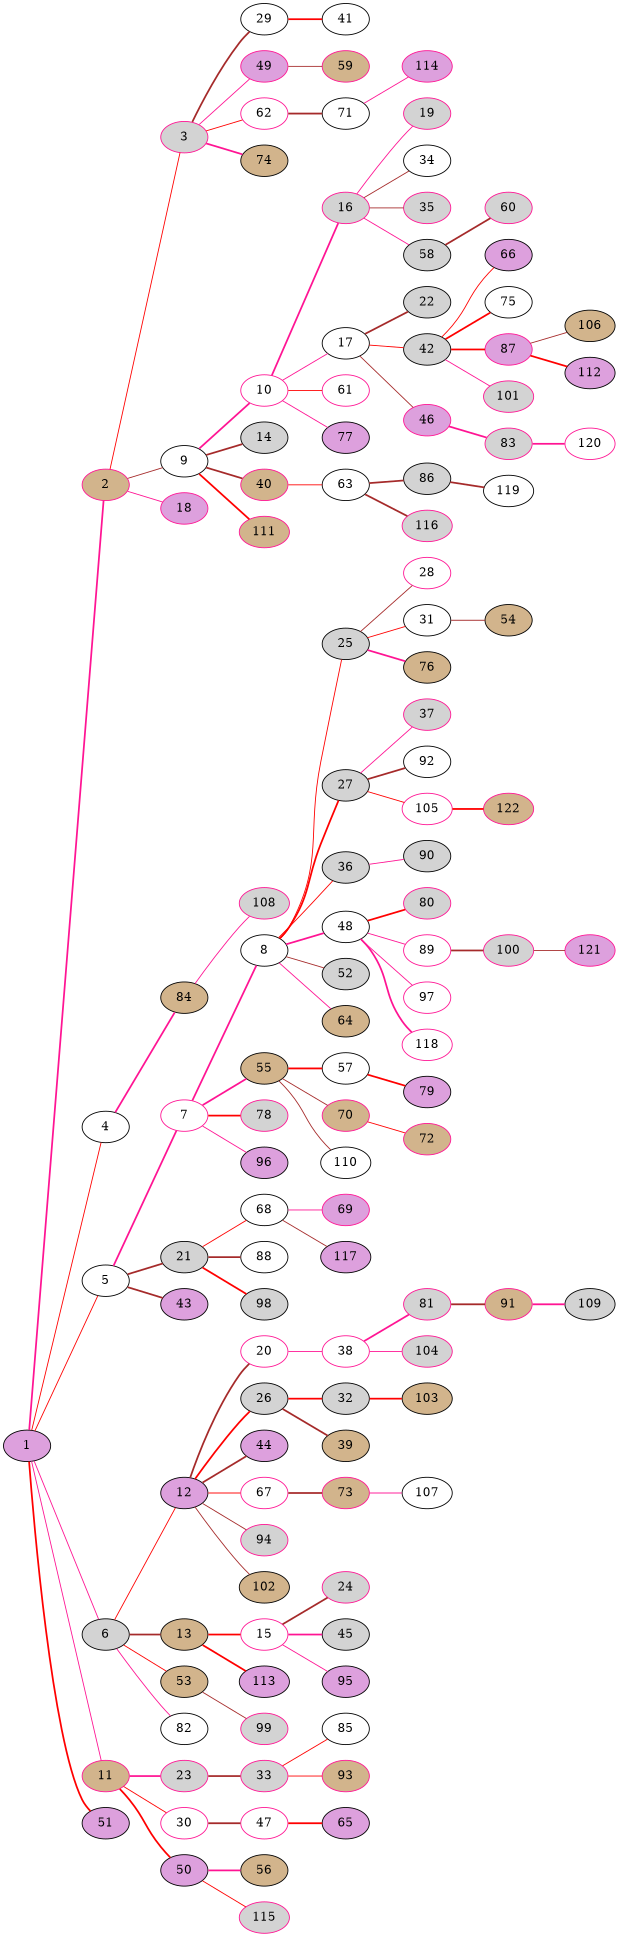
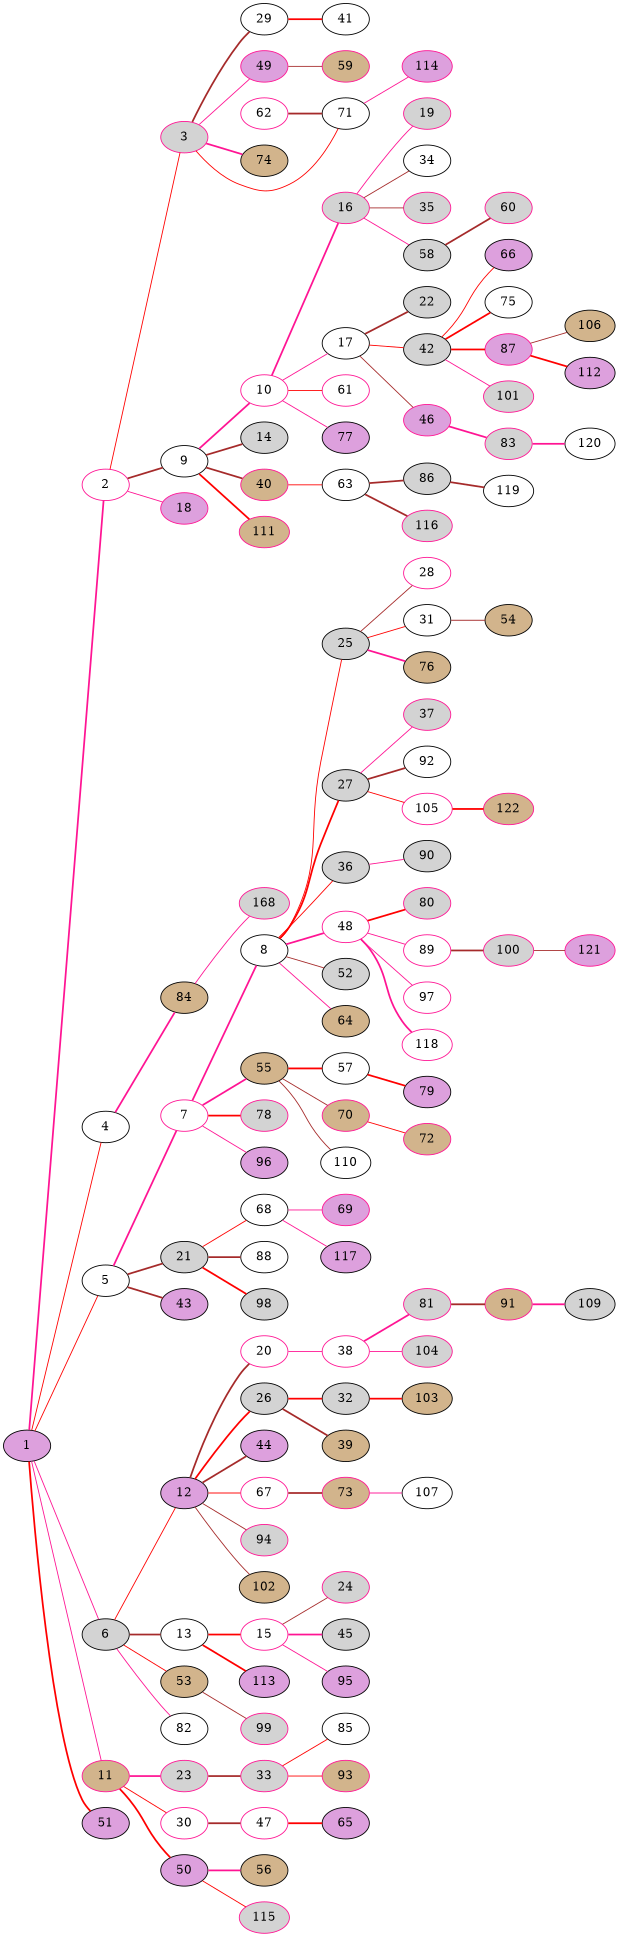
(224, 125) -> (274, 190)
(590, 444) -> (590, 444)
(145, 473) -> (145, 473)
(106, 485) -> (106, 485)
(264, 903) -> (264, 903)
(346, 927) -> (346, 927)
(305, 1233) -> (305, 1233)
(305, 1611) -> (305, 1611)
(184, 1635) -> (184, 1635)
